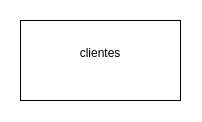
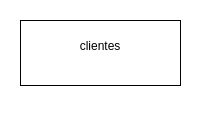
(101, 61) -> (101, 53)
